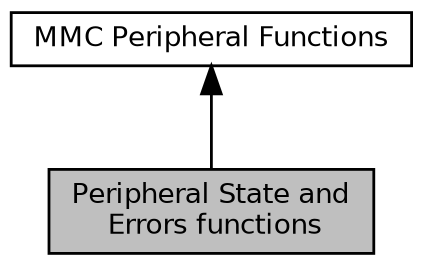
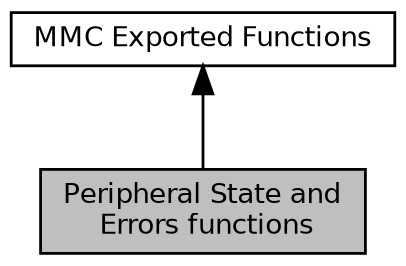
(211, 39) -> (203, 39)
